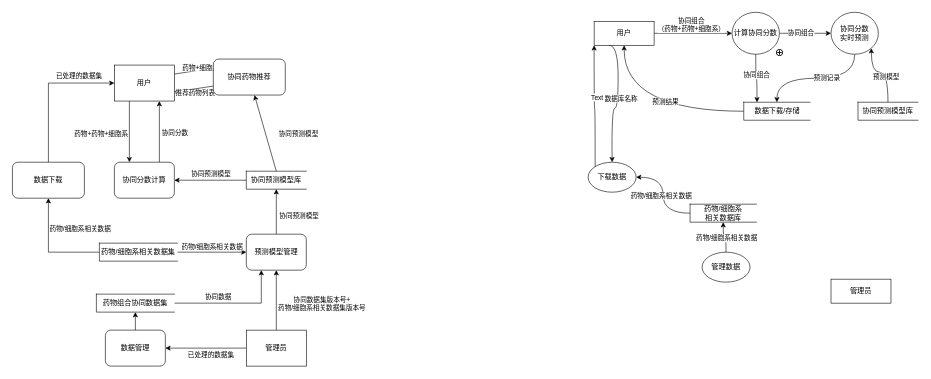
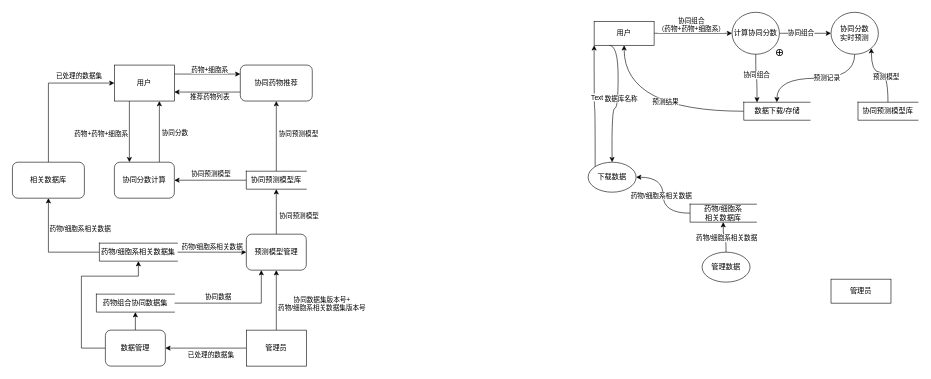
(249, 77) -> (276, 83)
(48, 180) -> (48, 180)
none -> (81, 312)
